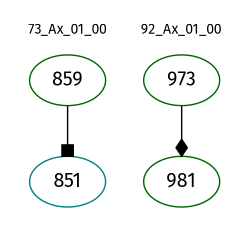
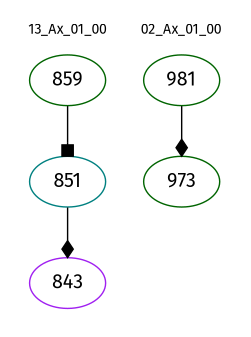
(68, 30) -> (68, 30)
(182, 30) -> (182, 30)
(182, 123) -> (182, 123)
none -> (68, 283)
